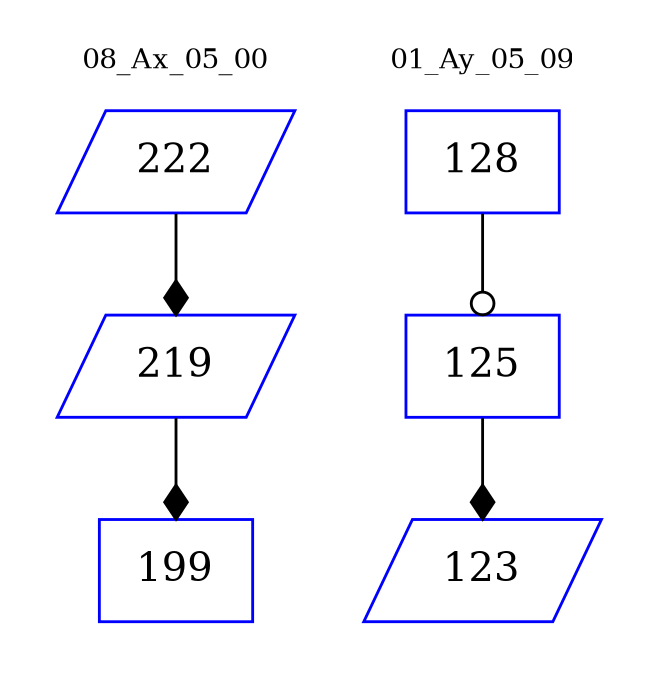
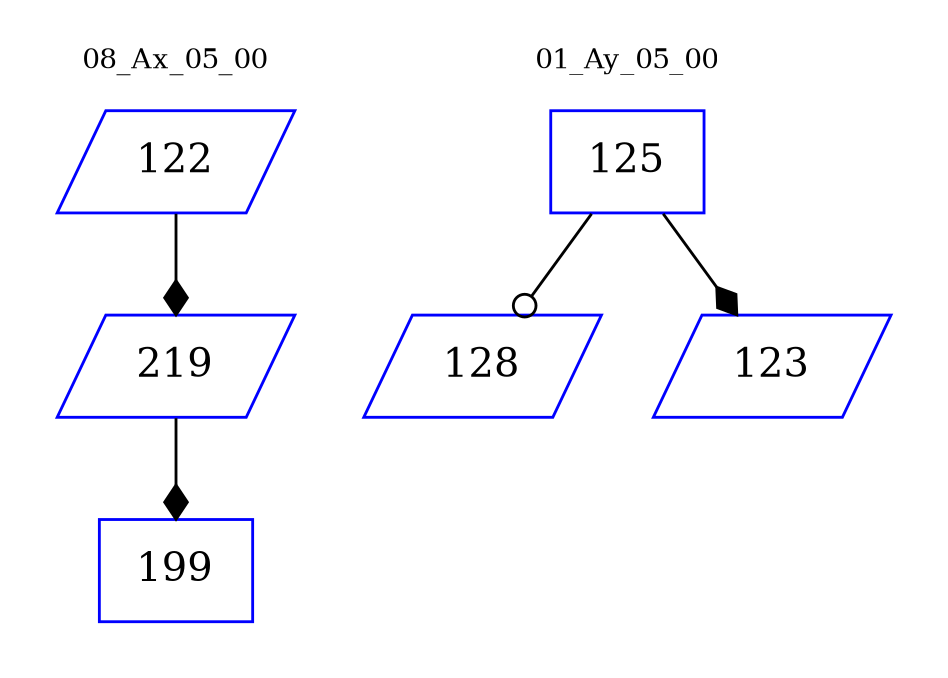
(483, 61) -> (627, 61)
(176, 162) -> (176, 162)
(483, 162) -> (483, 366)
(483, 253) -> (562, 255)
